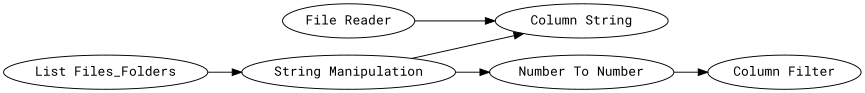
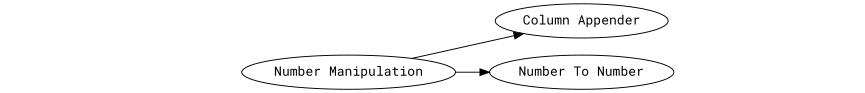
(349, 21) -> none
(582, 21) -> (582, 21)
(106, 72) -> none
(349, 72) -> (349, 72)
(784, 72) -> none
